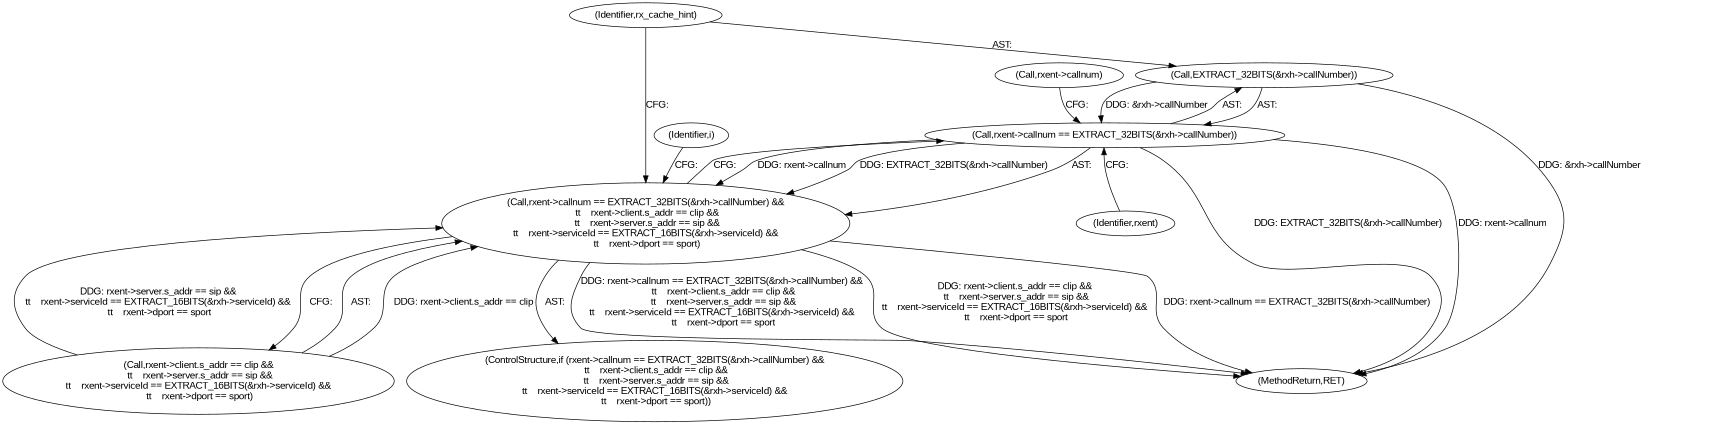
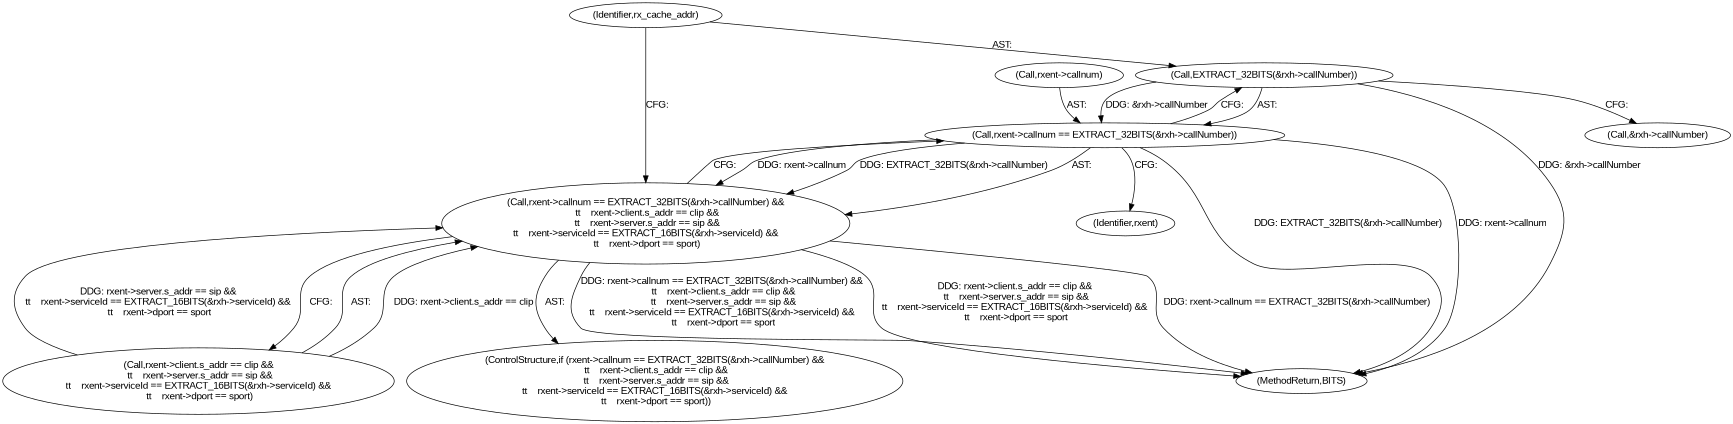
(646, 15) -> (646, 15)
(1078, 105) -> (1078, 105)
(1234, 105) -> (1234, 105)
(691, 135) -> none
none -> (1658, 135)
(1109, 184) -> (1135, 174)
(1302, 381) -> (1302, 381)
